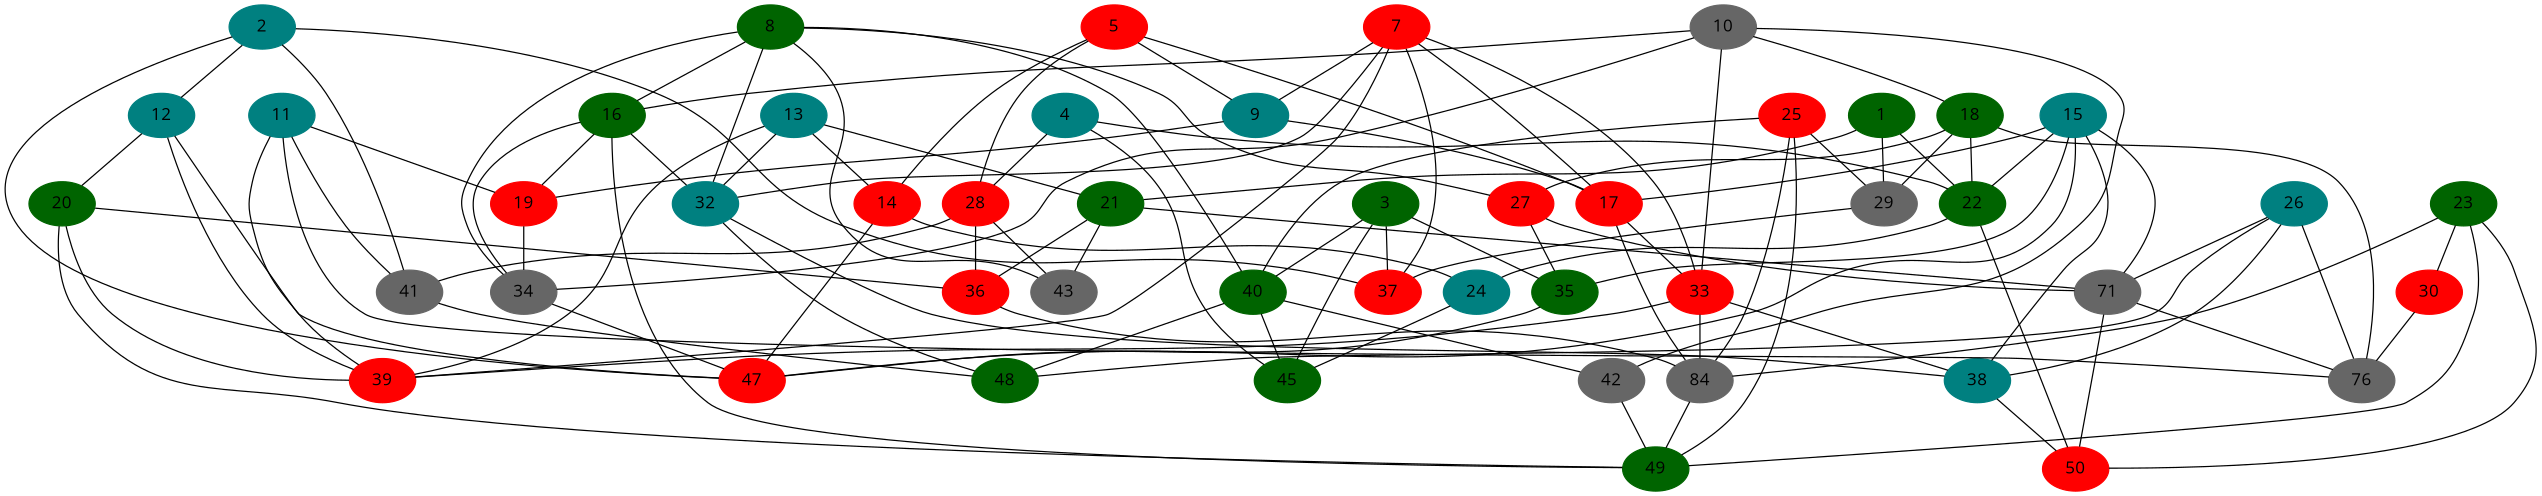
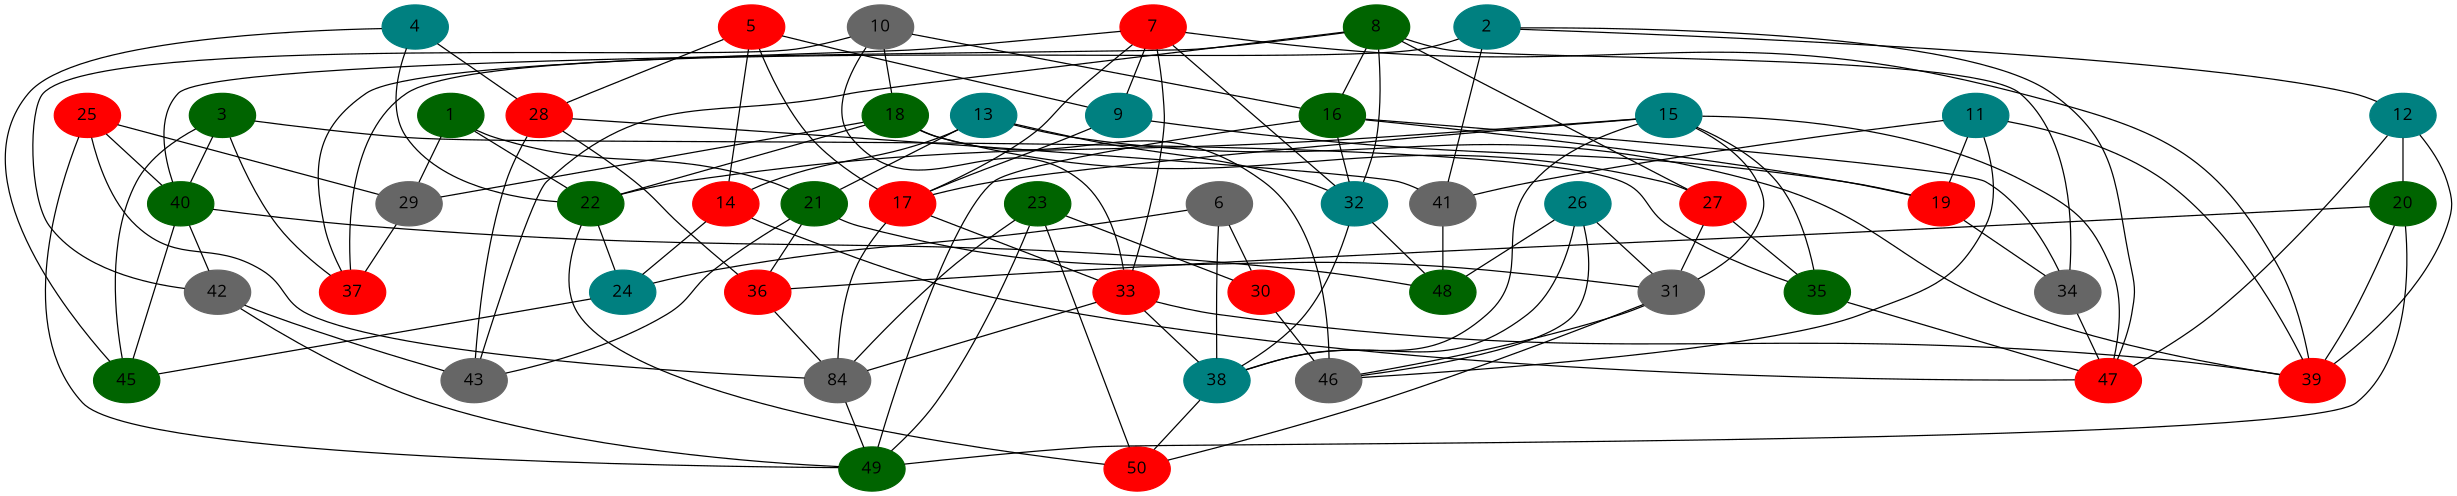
(1119, 161) -> none
none -> (1219, 204)
(2108, 292) -> (1671, 292)
none -> (329, 335)
(2362, 381) -> (1329, 381)
